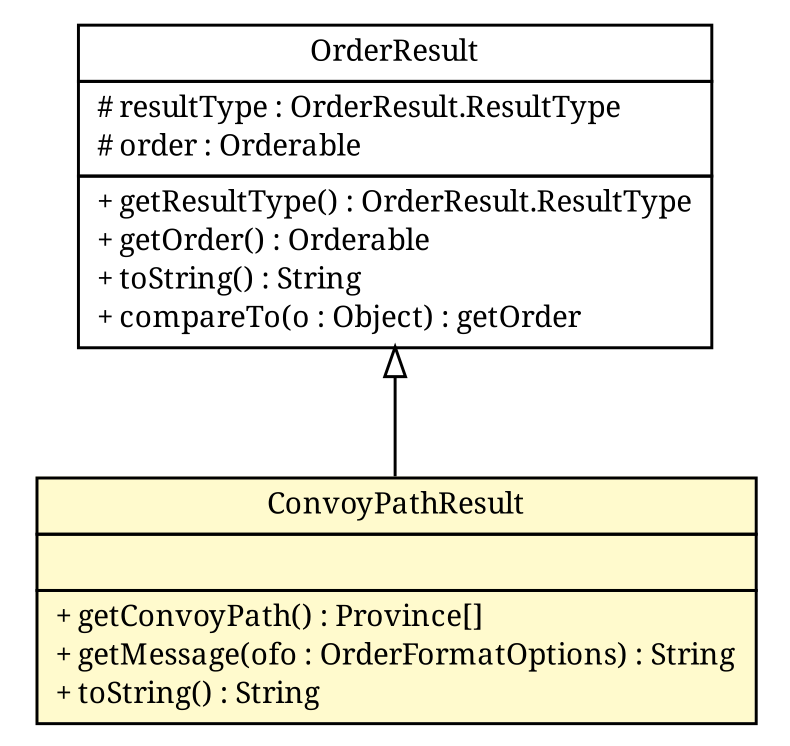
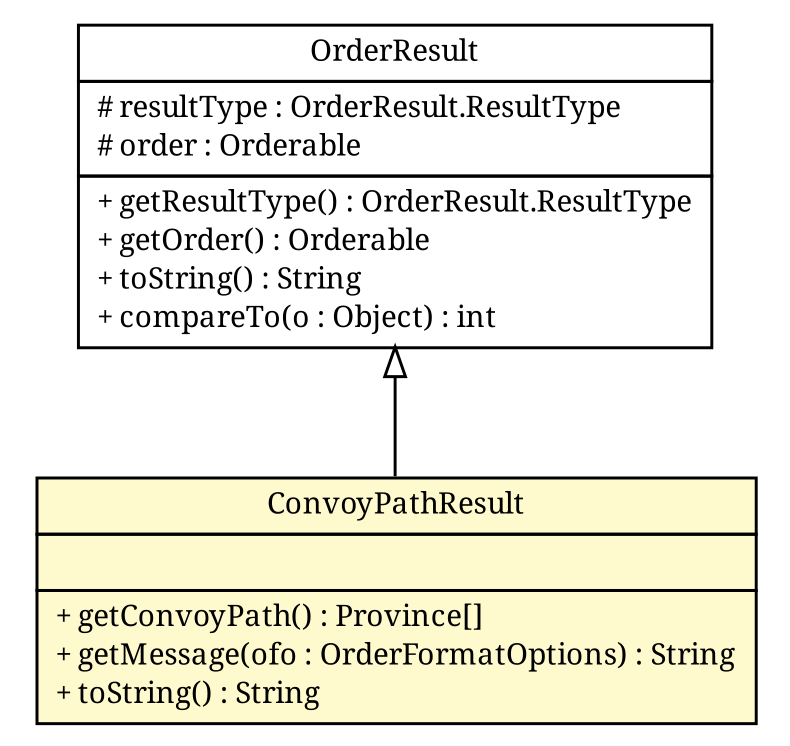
(340, 318) -> (297, 318)
